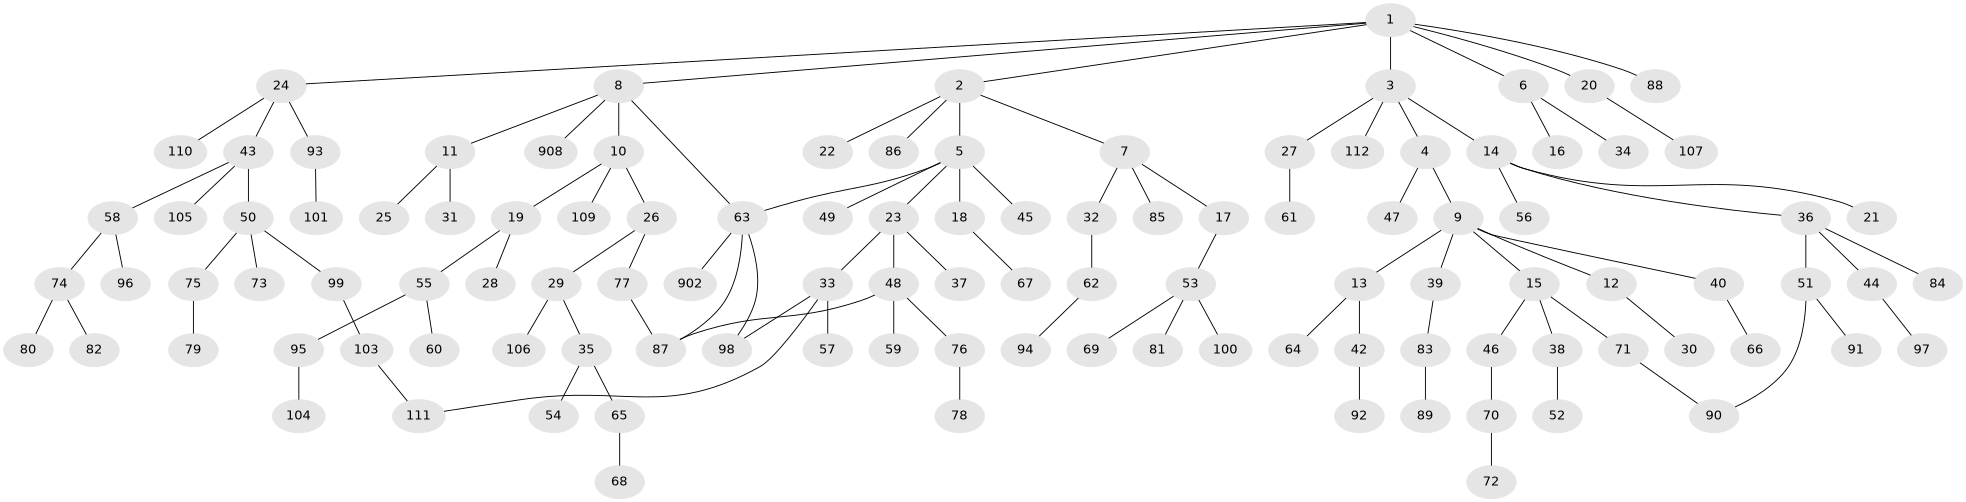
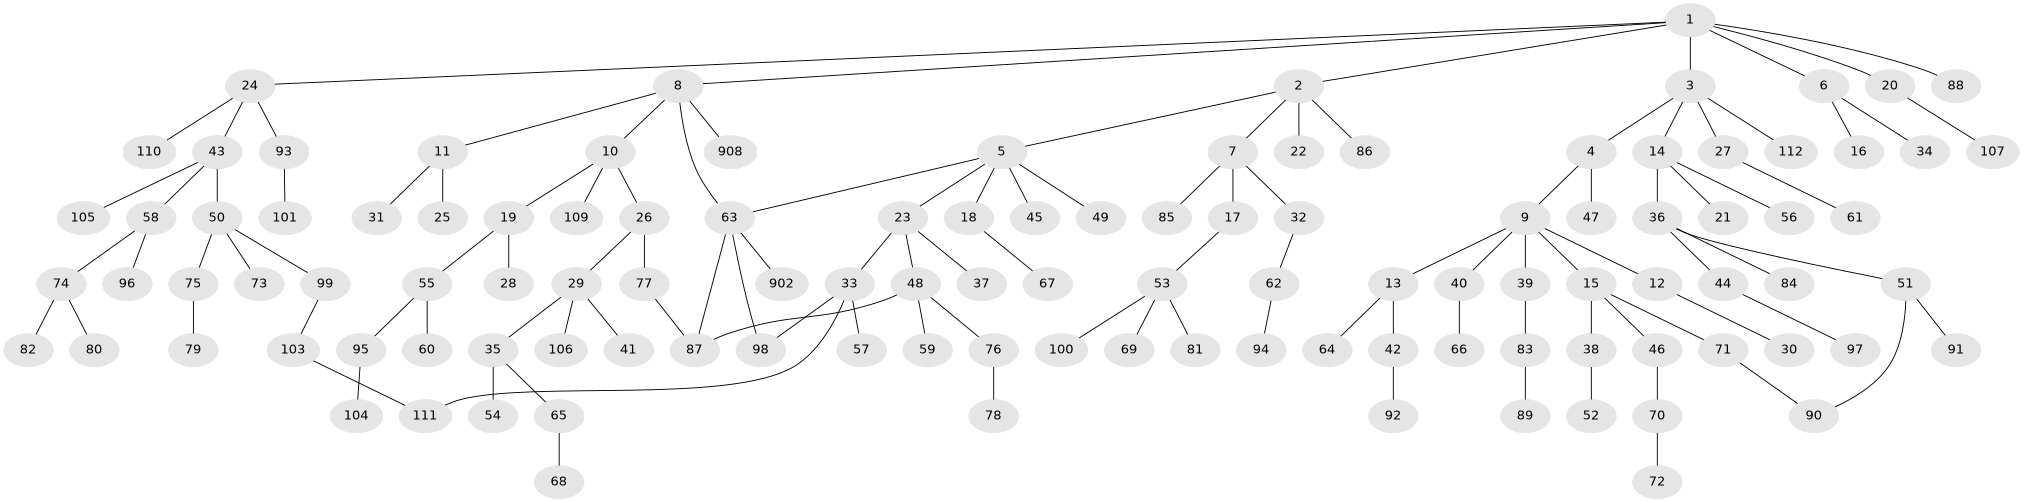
none -> (629, 350)
